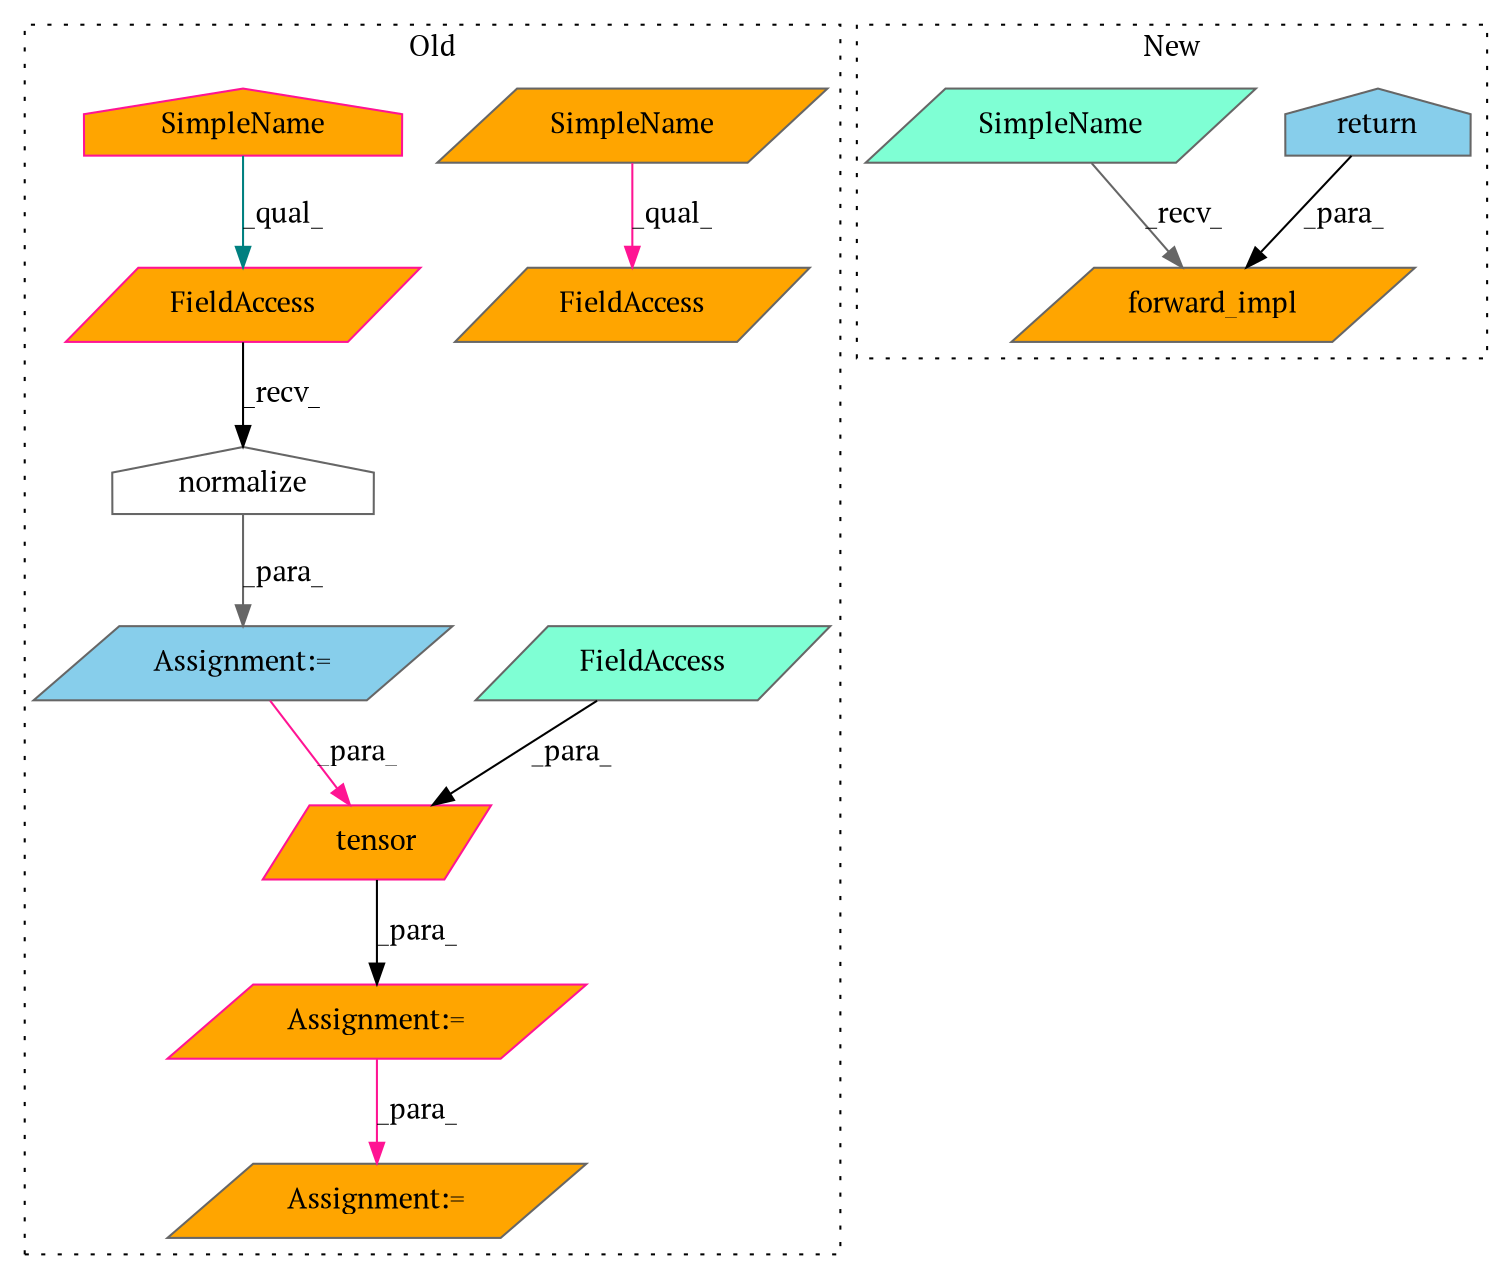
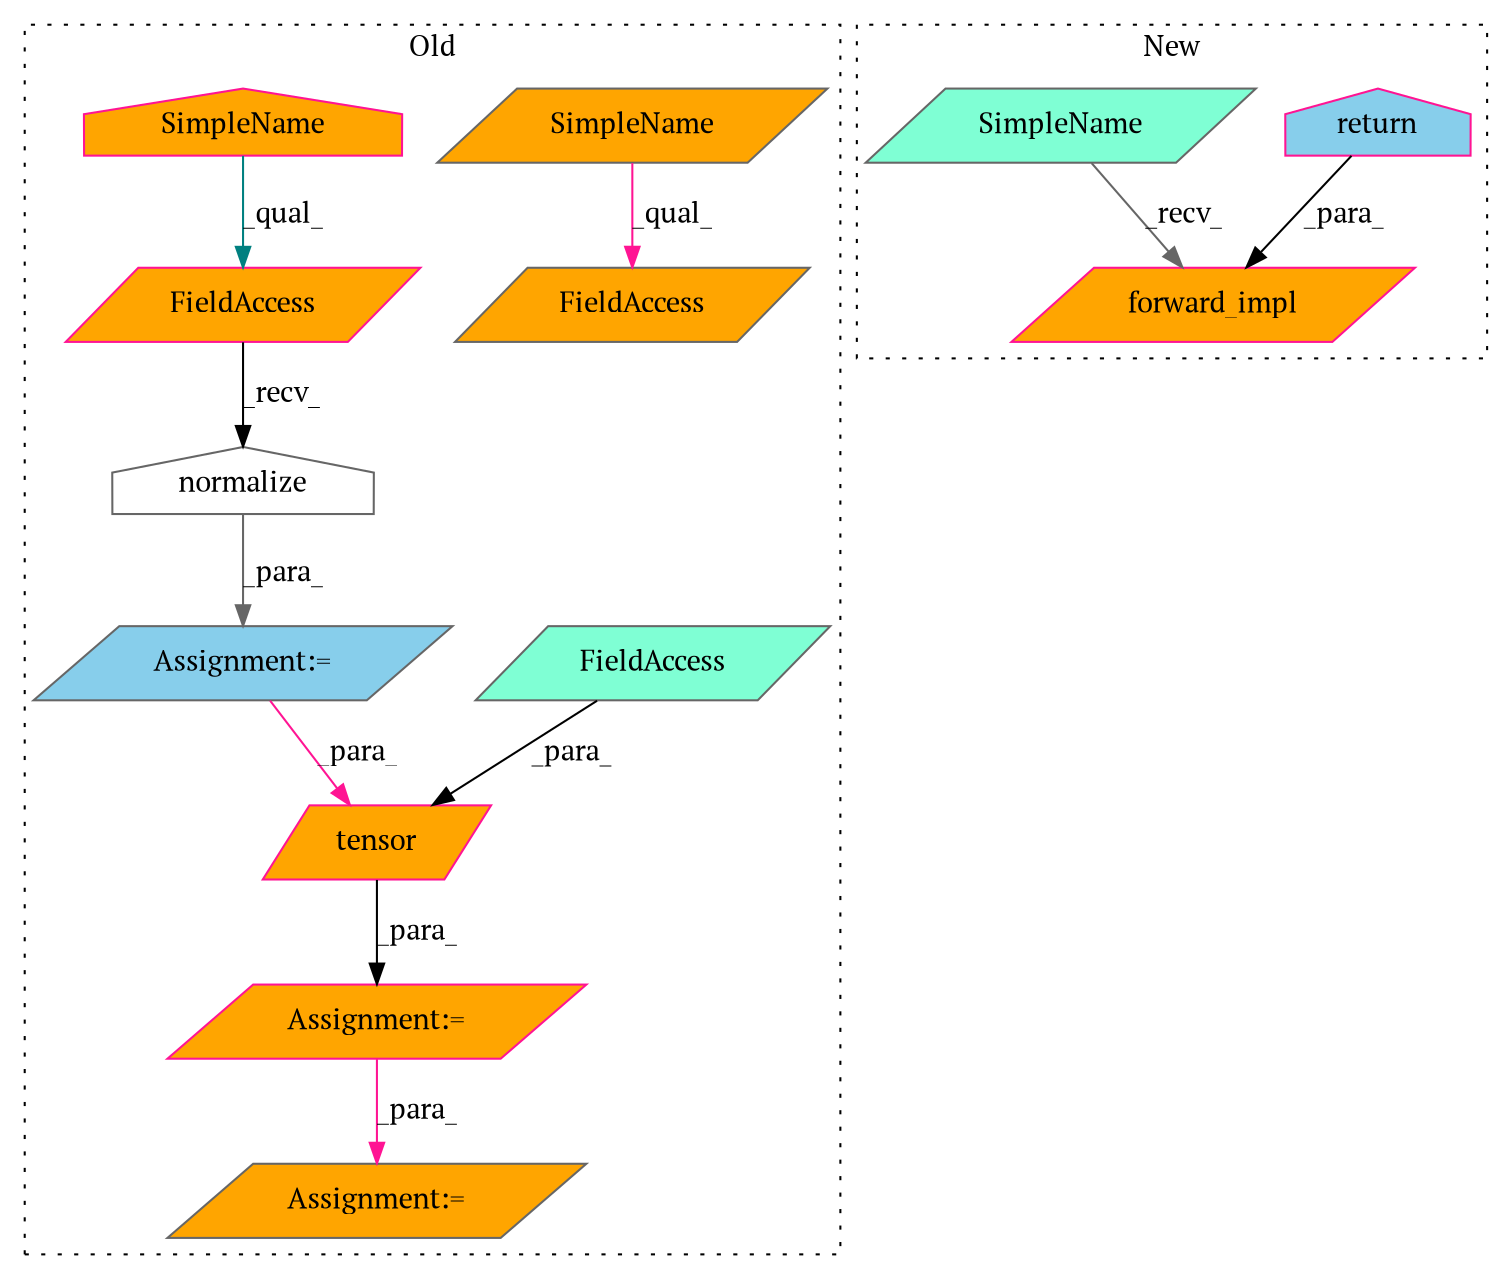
(1378, 126) -> (1378, 126)
(1213, 305) -> (1213, 305)
